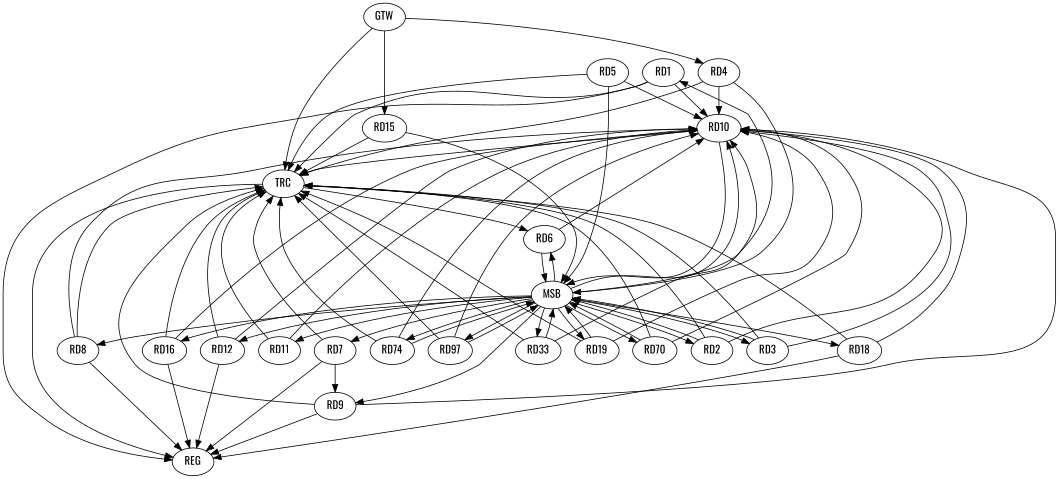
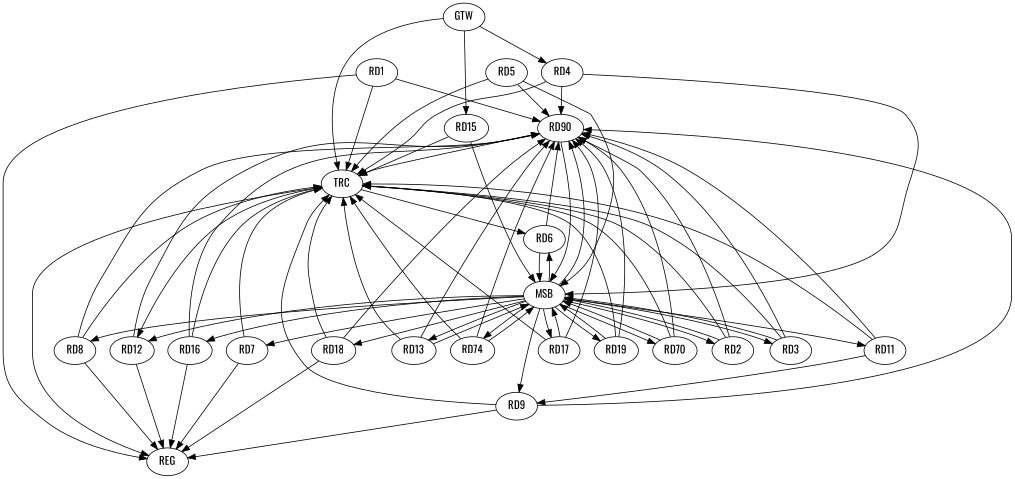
(719, 128) -> (561, 128)
(759, 226) -> none
(209, 255) -> (202, 240)
(450, 351) -> (559, 351)
(538, 351) -> (414, 351)
(335, 375) -> (705, 382)
